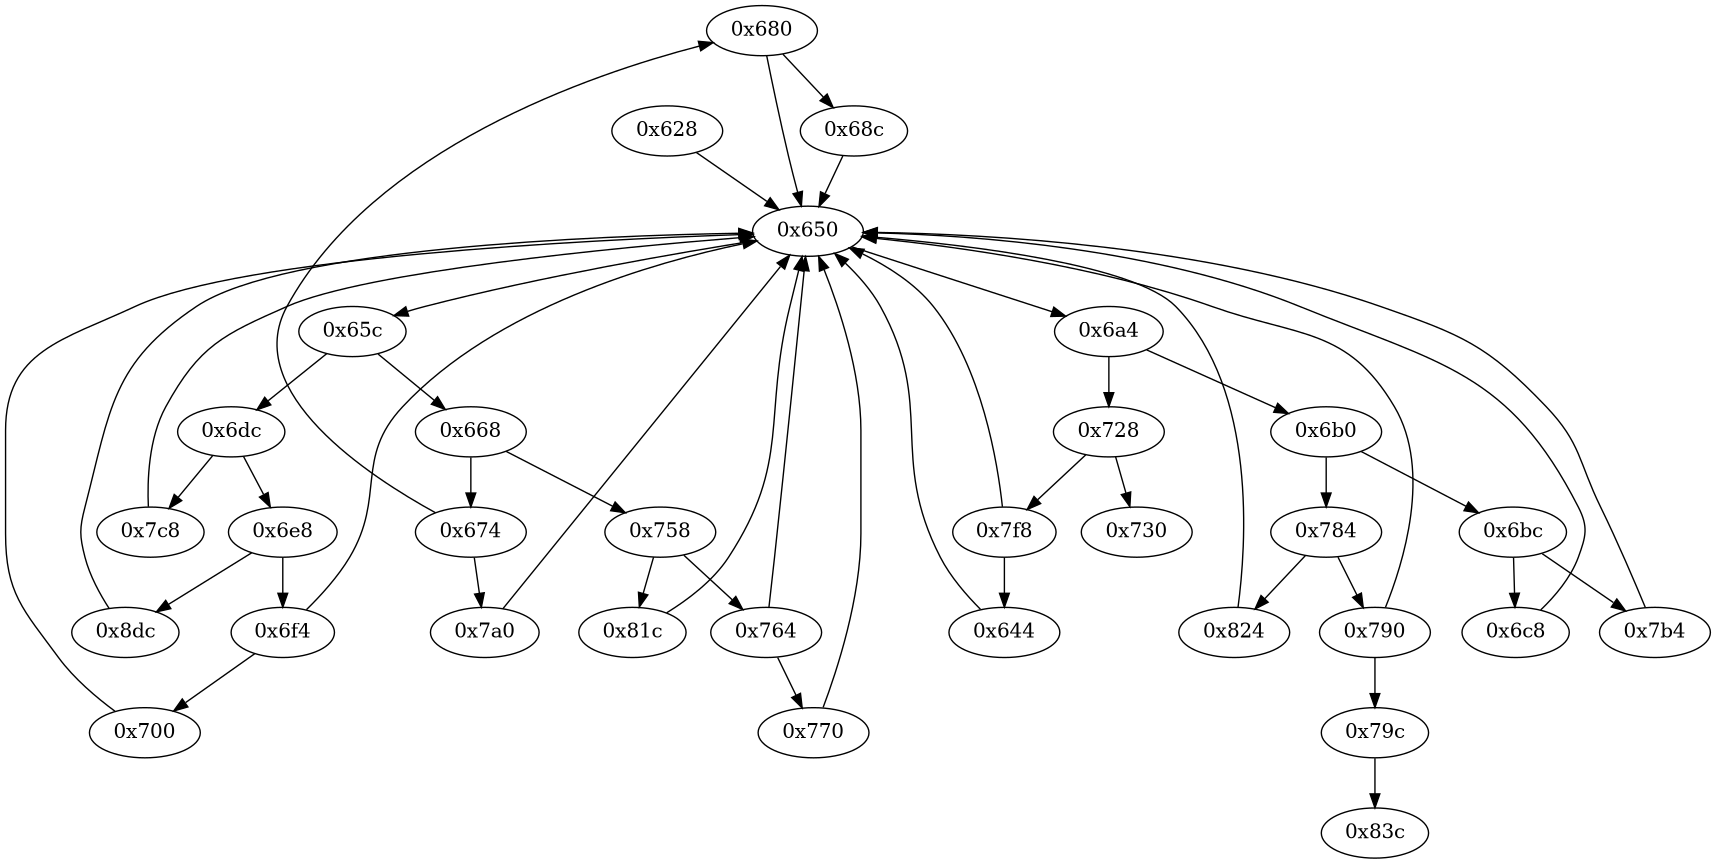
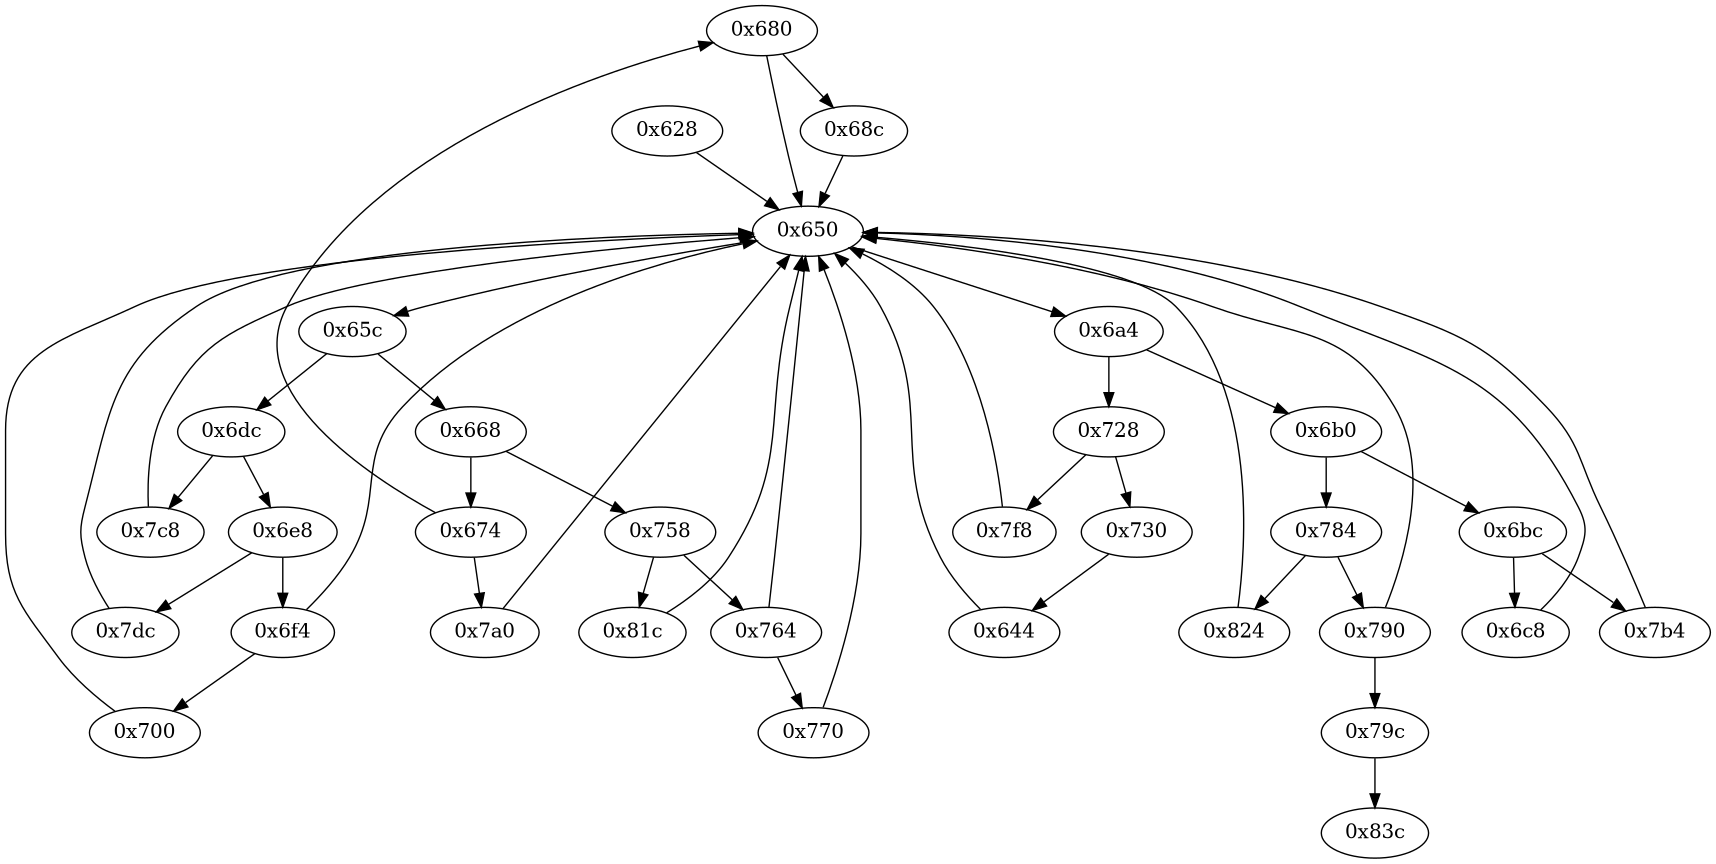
(1004, 575) -> (1076, 578)
(125, 632) -> (125, 632)
